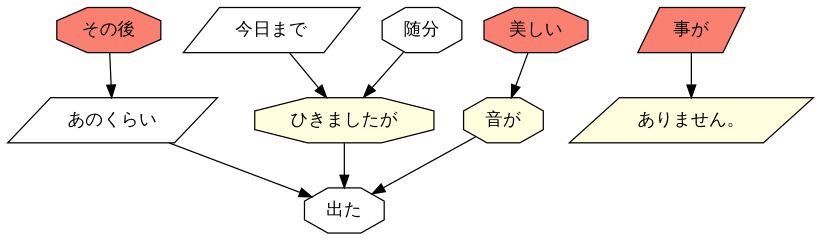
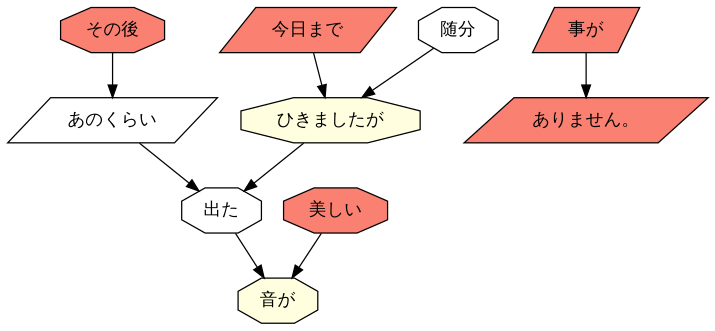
(272, 30) -> (308, 30)
(691, 120) -> (586, 120)
(430, 162) -> (246, 250)
